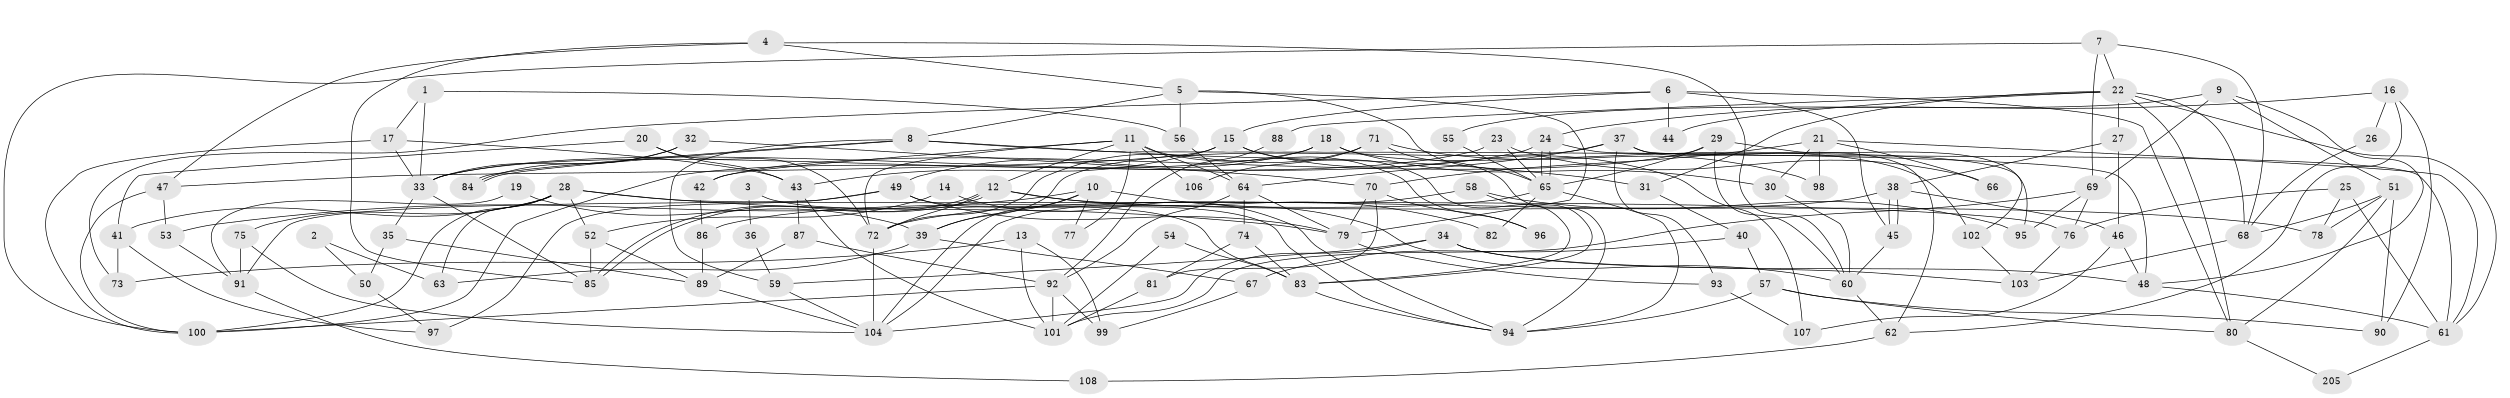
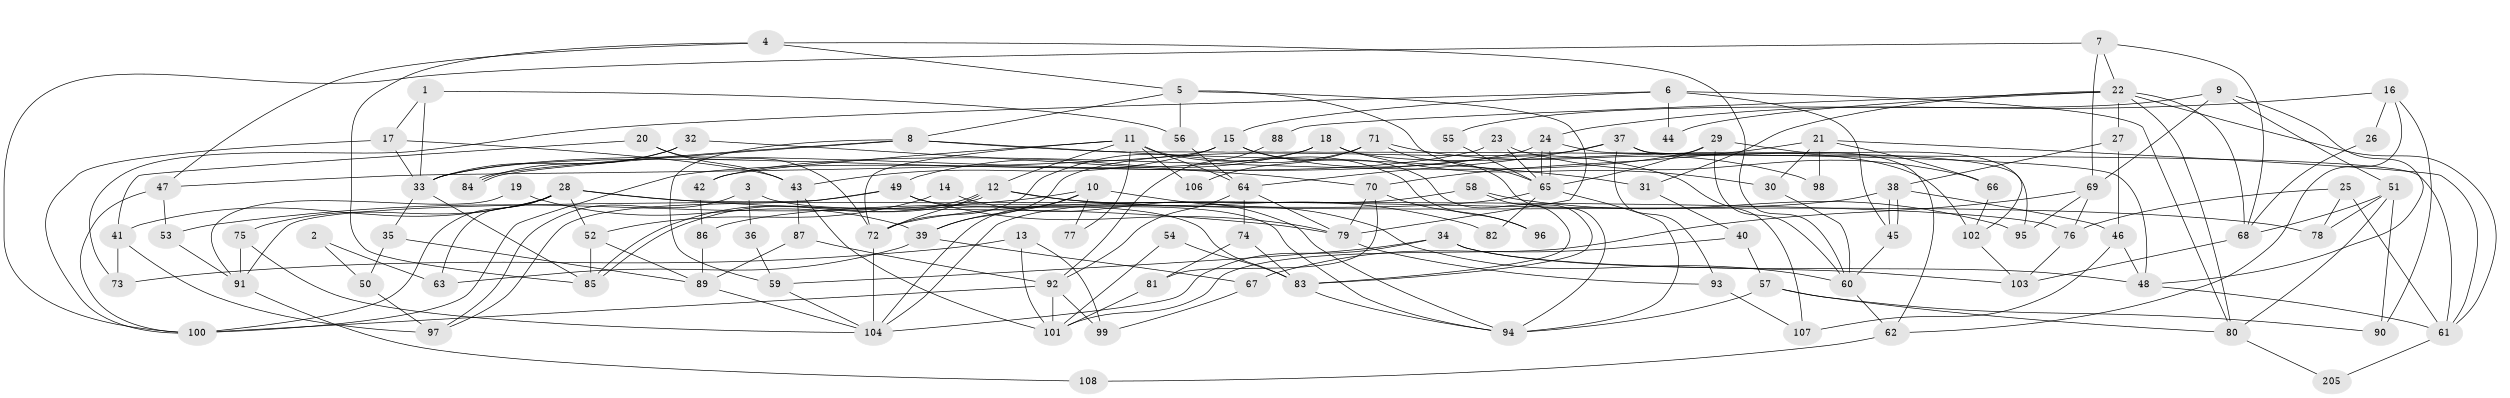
none -> (1982, 212)
none -> (568, 213)
